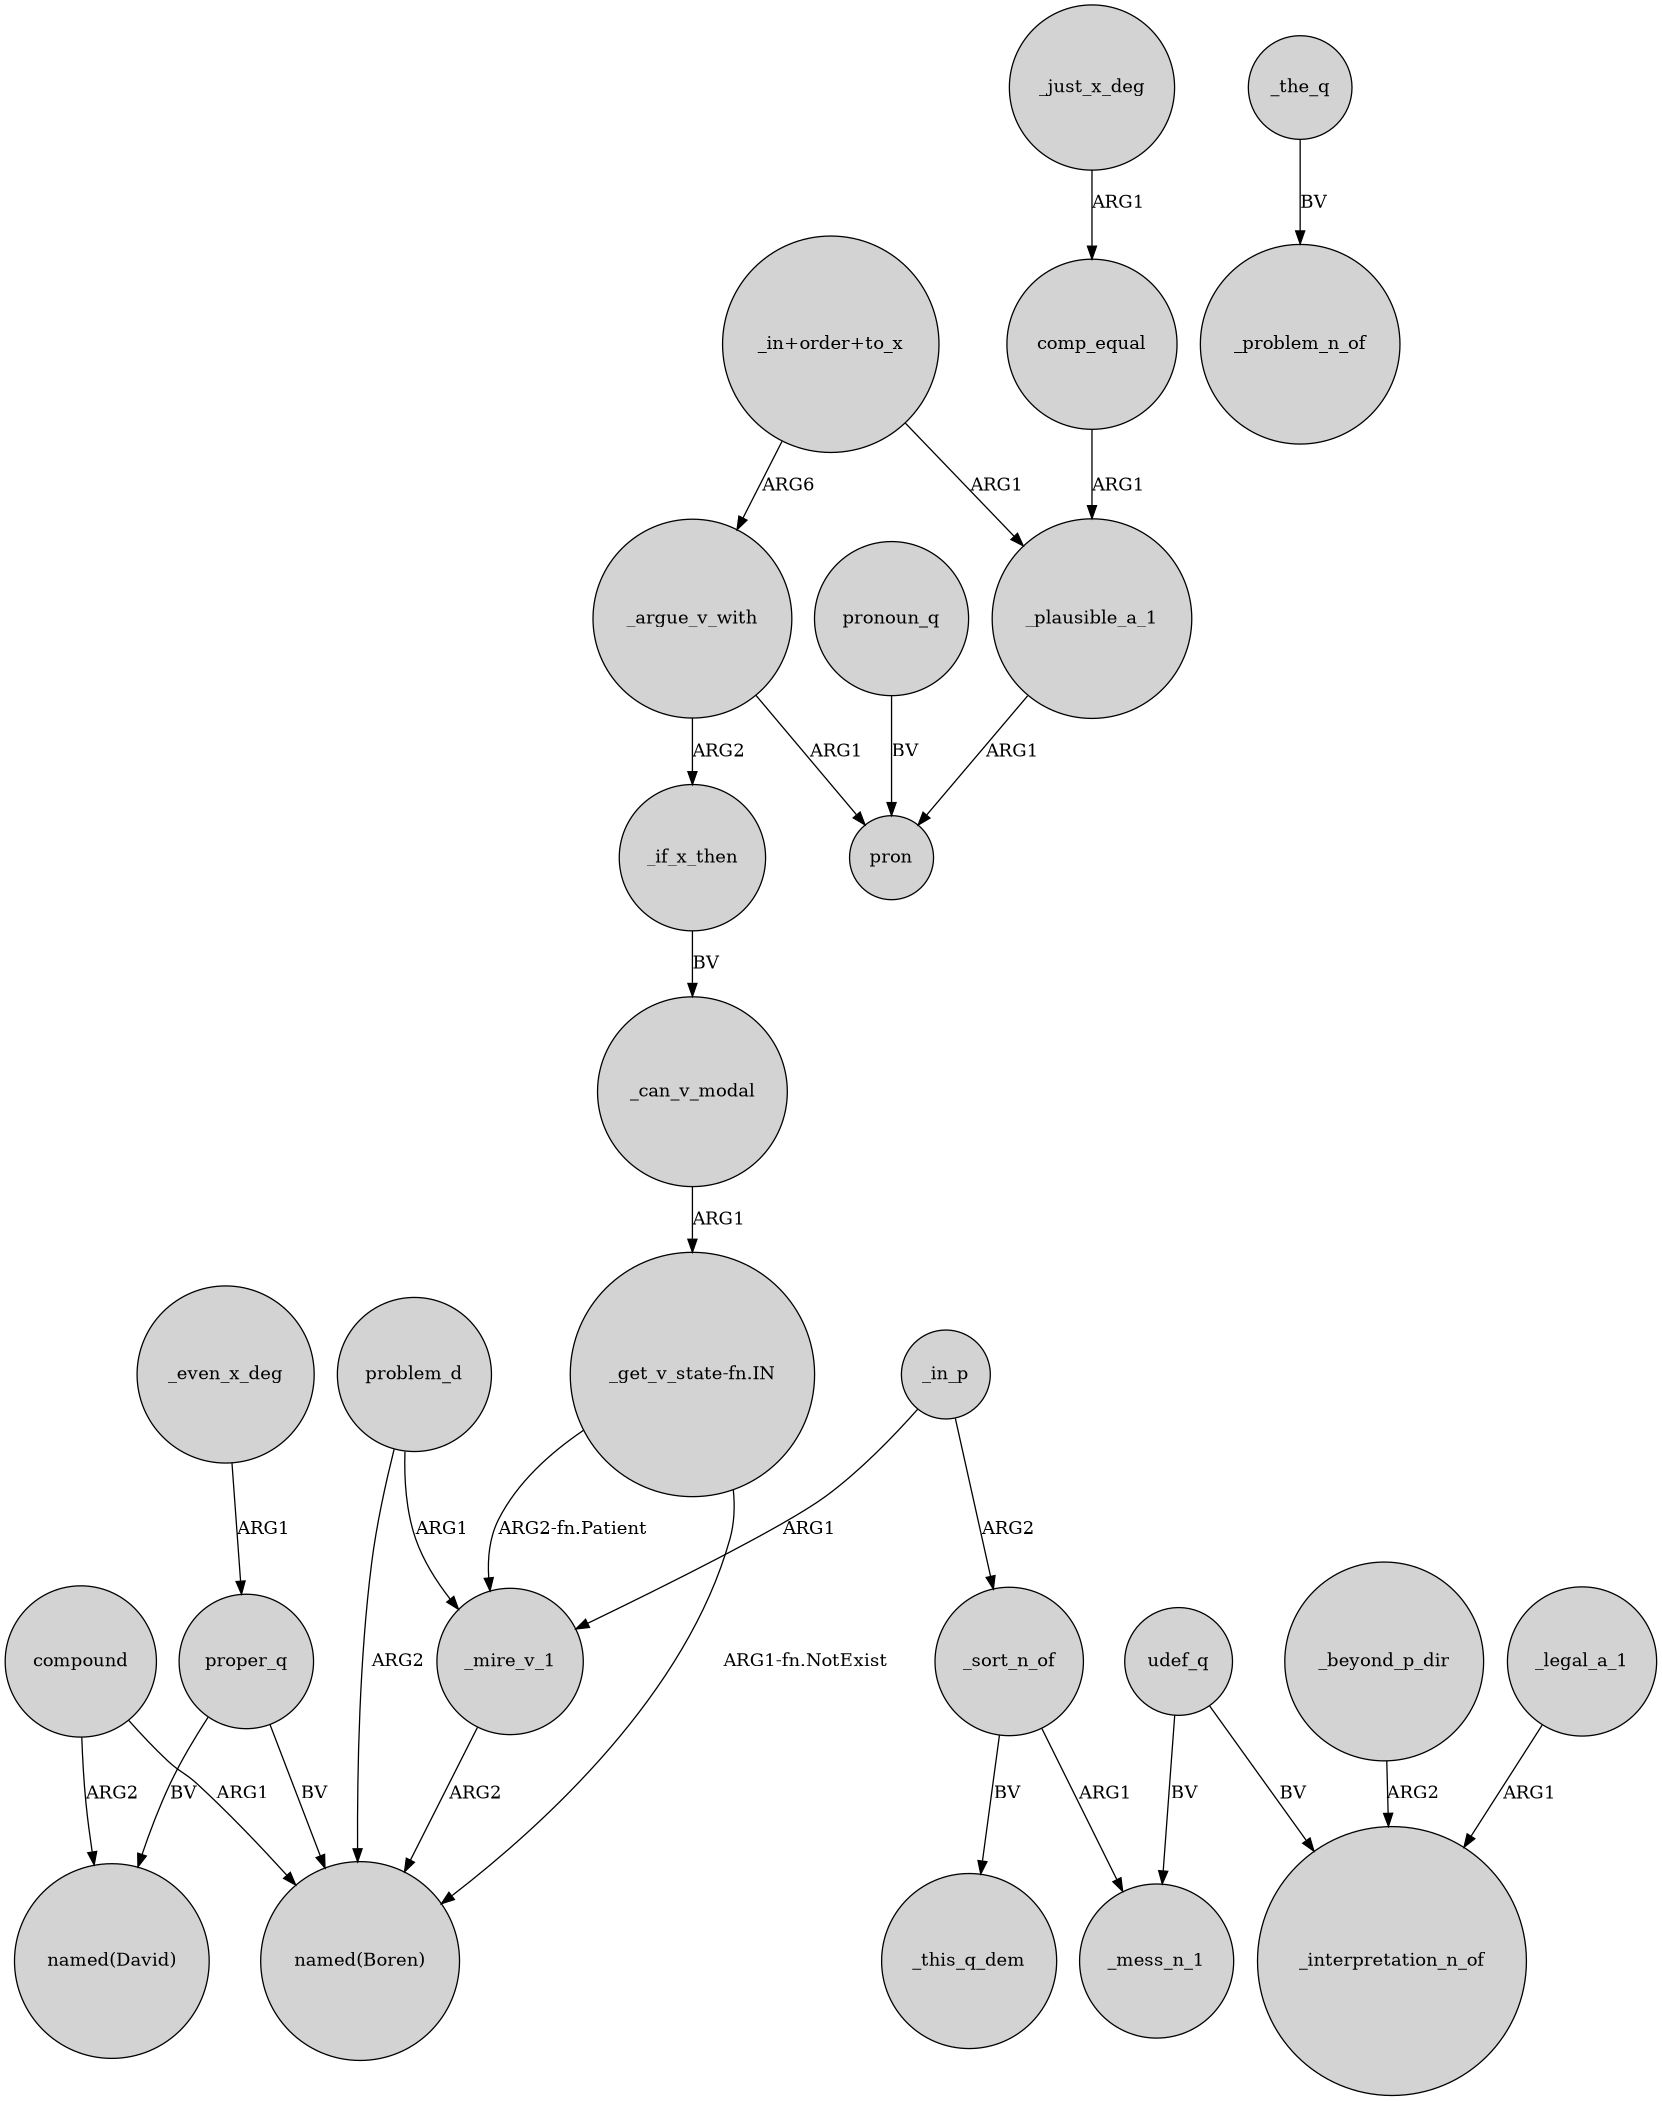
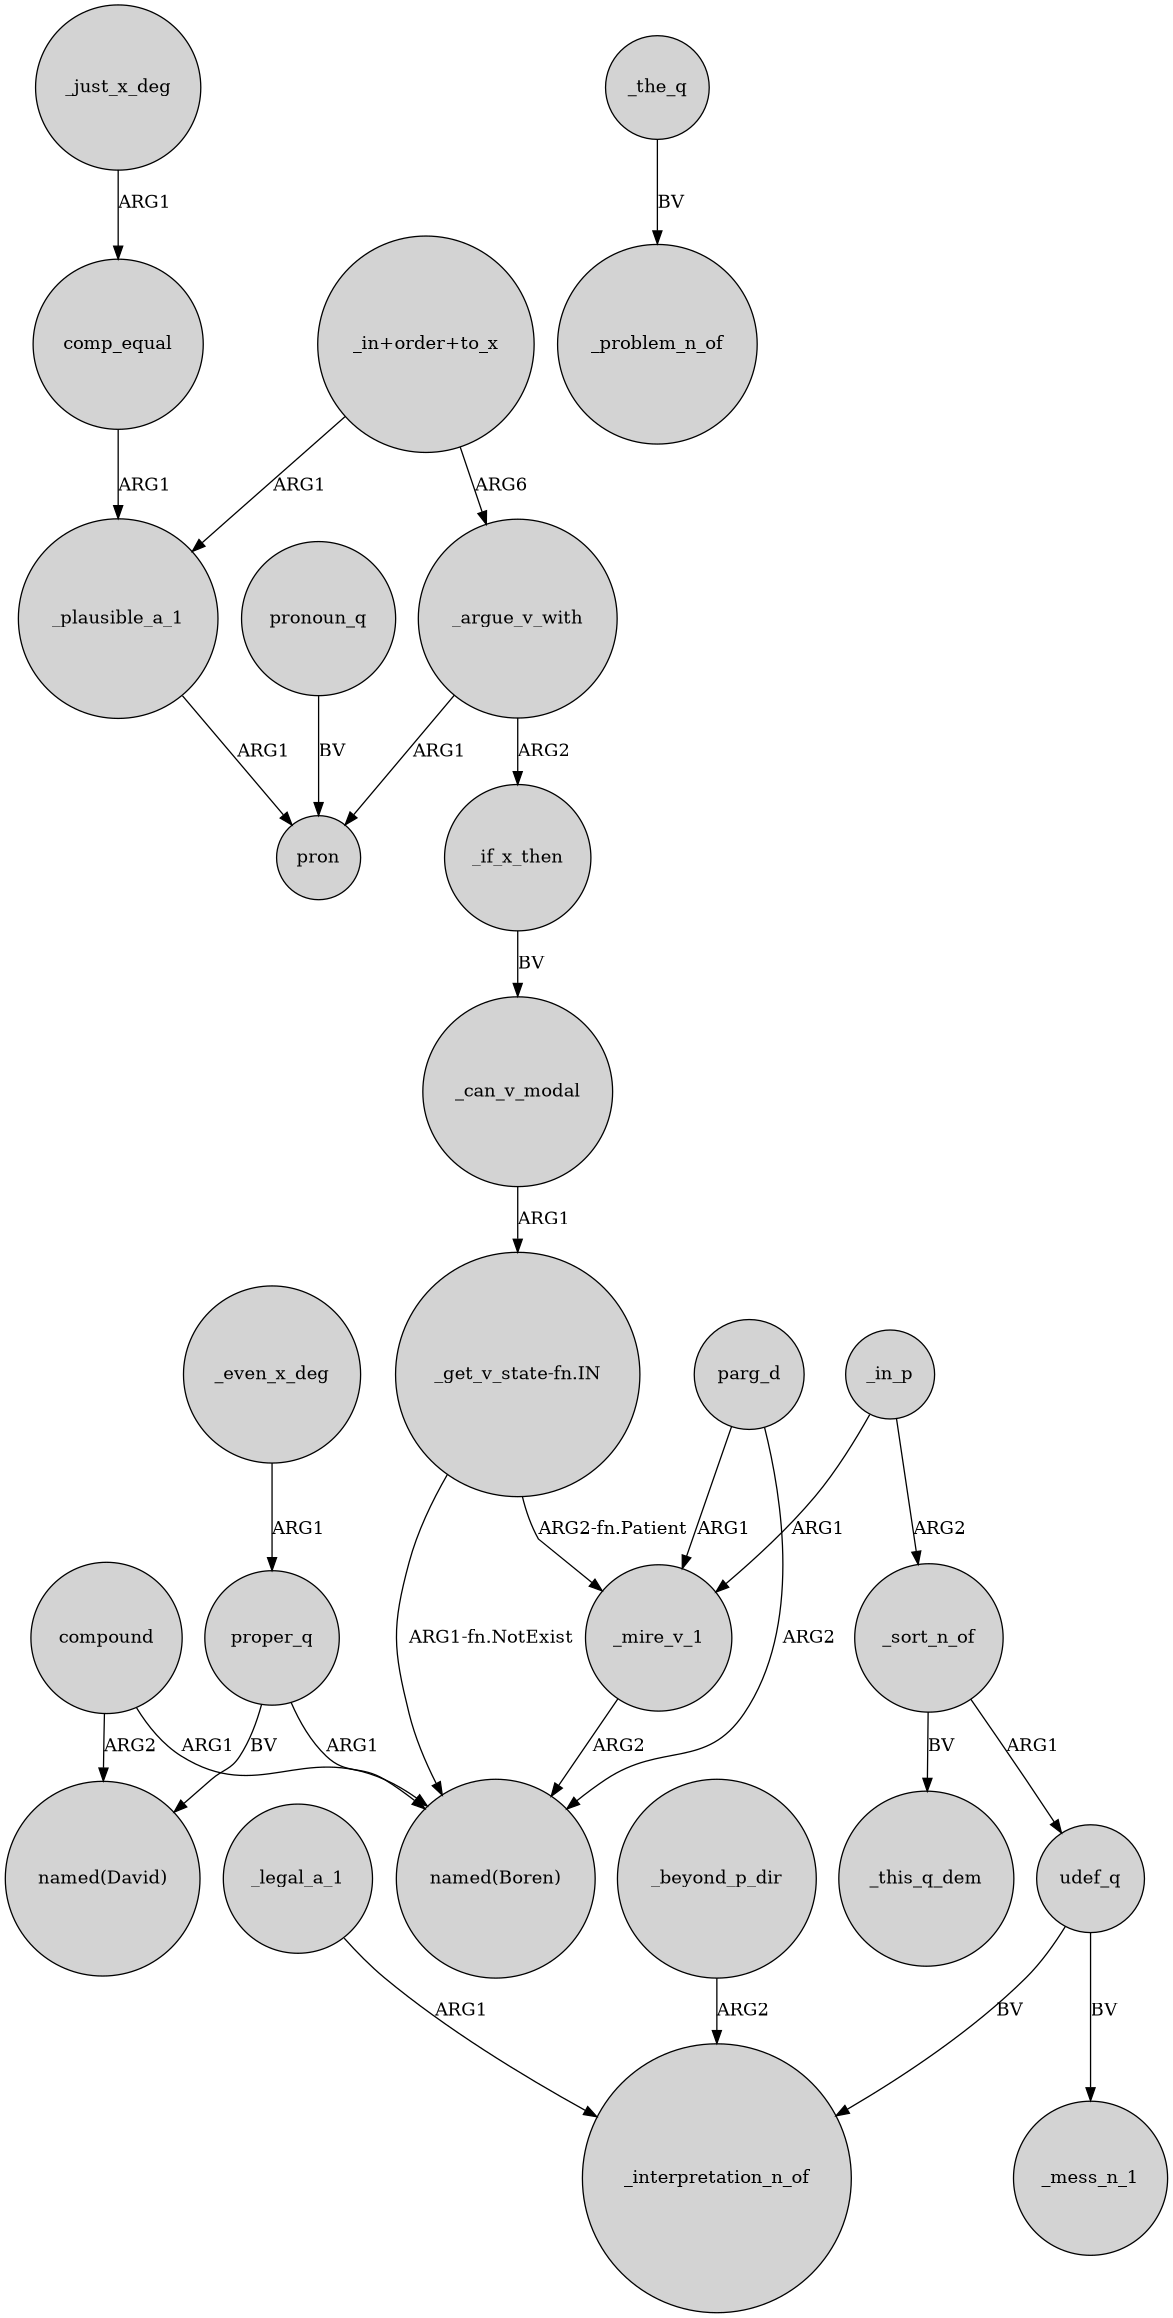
(414, 1375) -> (749, 1375)
(314, 1794) -> (353, 1747)
(1079, 1804) -> (1013, 1760)
